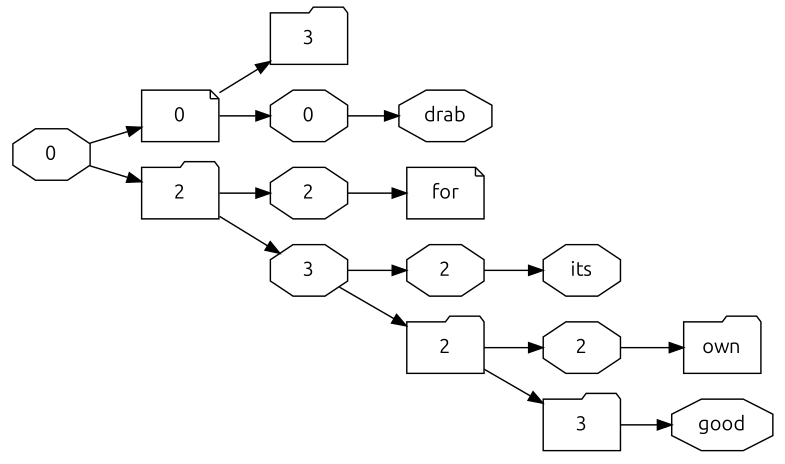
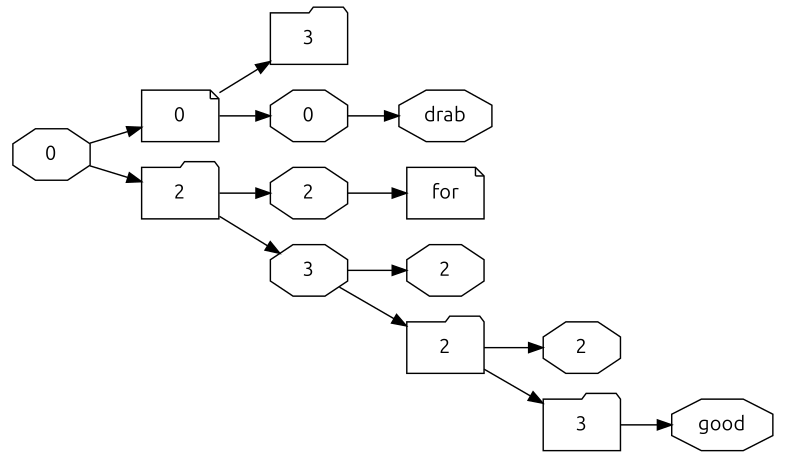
(582, 270) -> none
(722, 348) -> none
